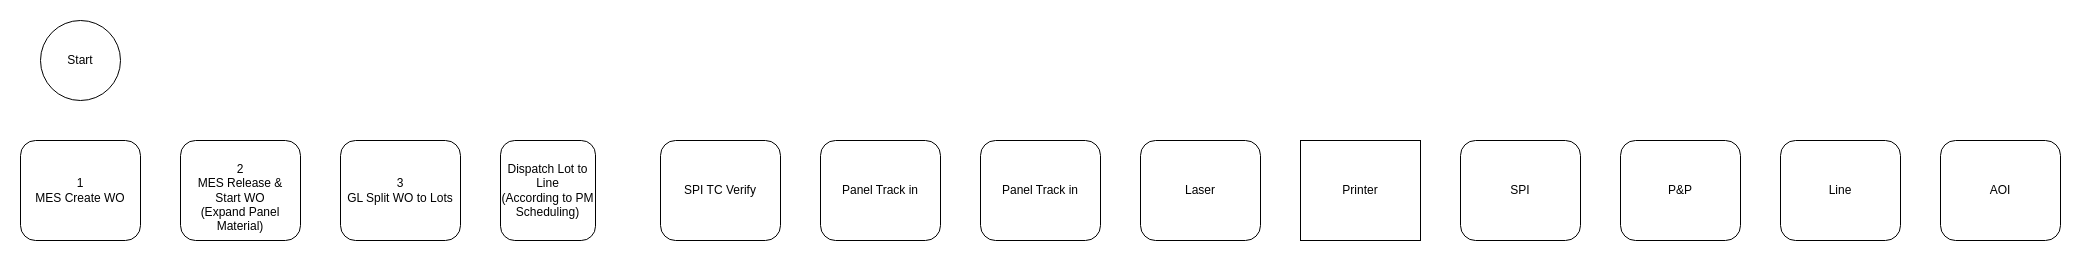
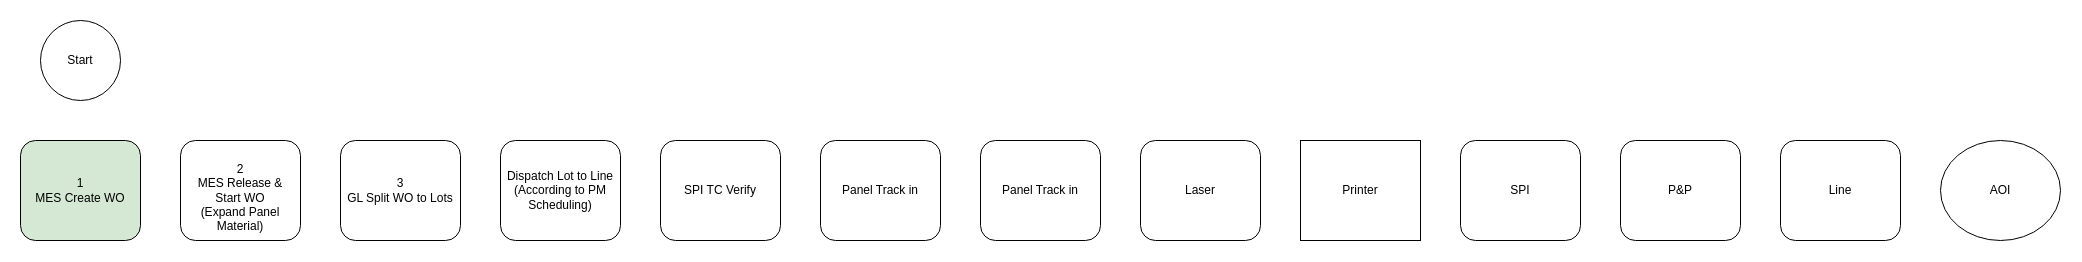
(81, 191) -> (81, 191)
(548, 191) -> (561, 191)
(2001, 191) -> (2001, 191)
